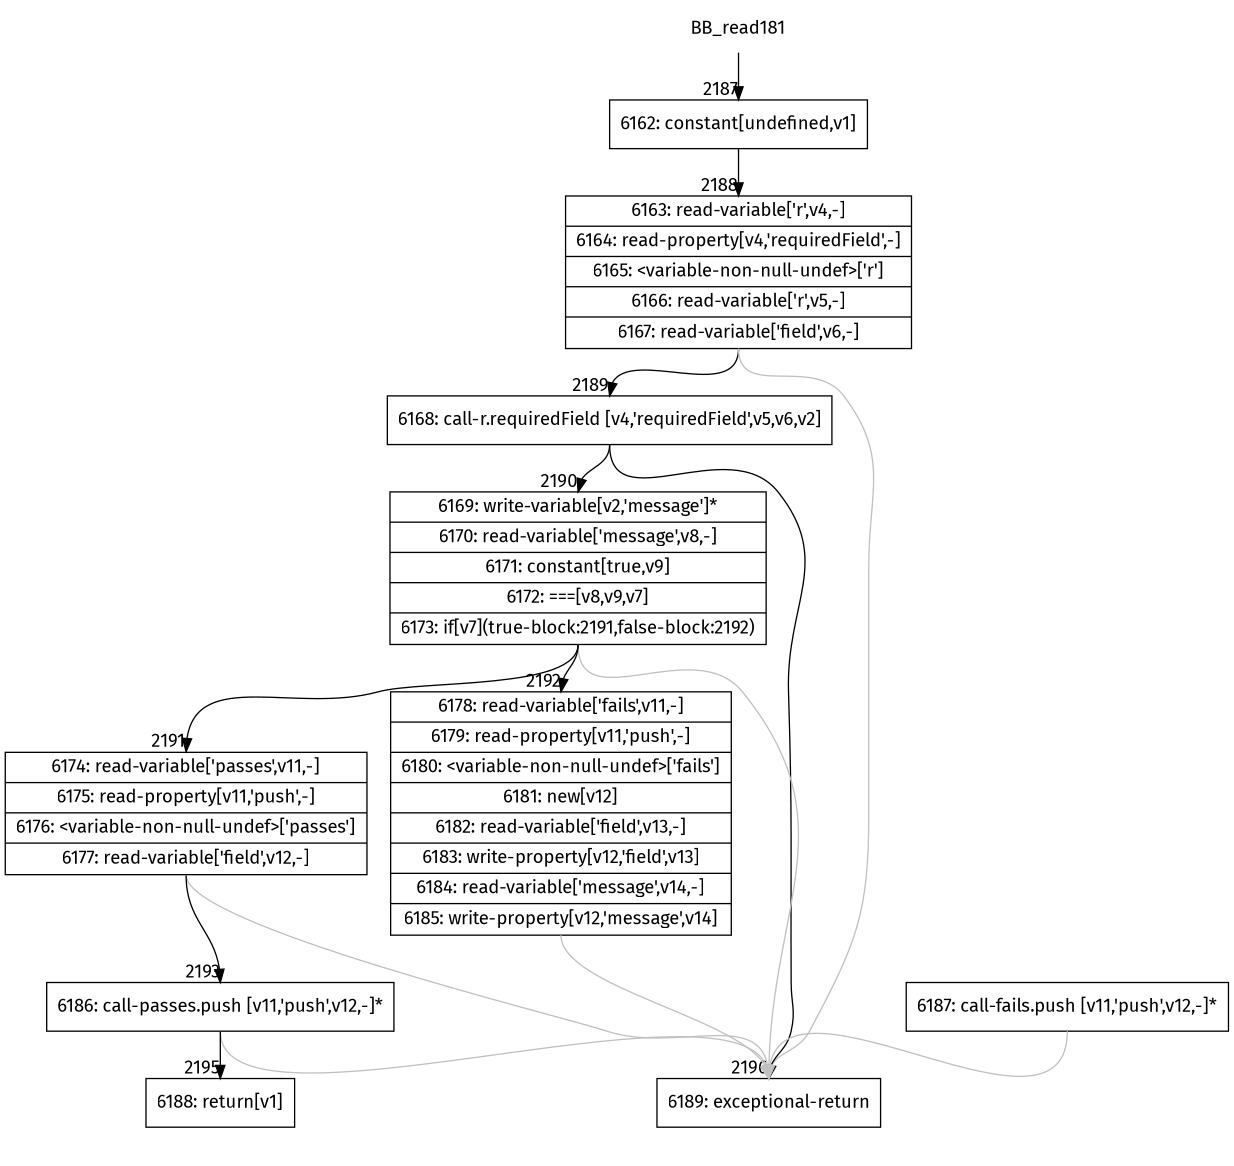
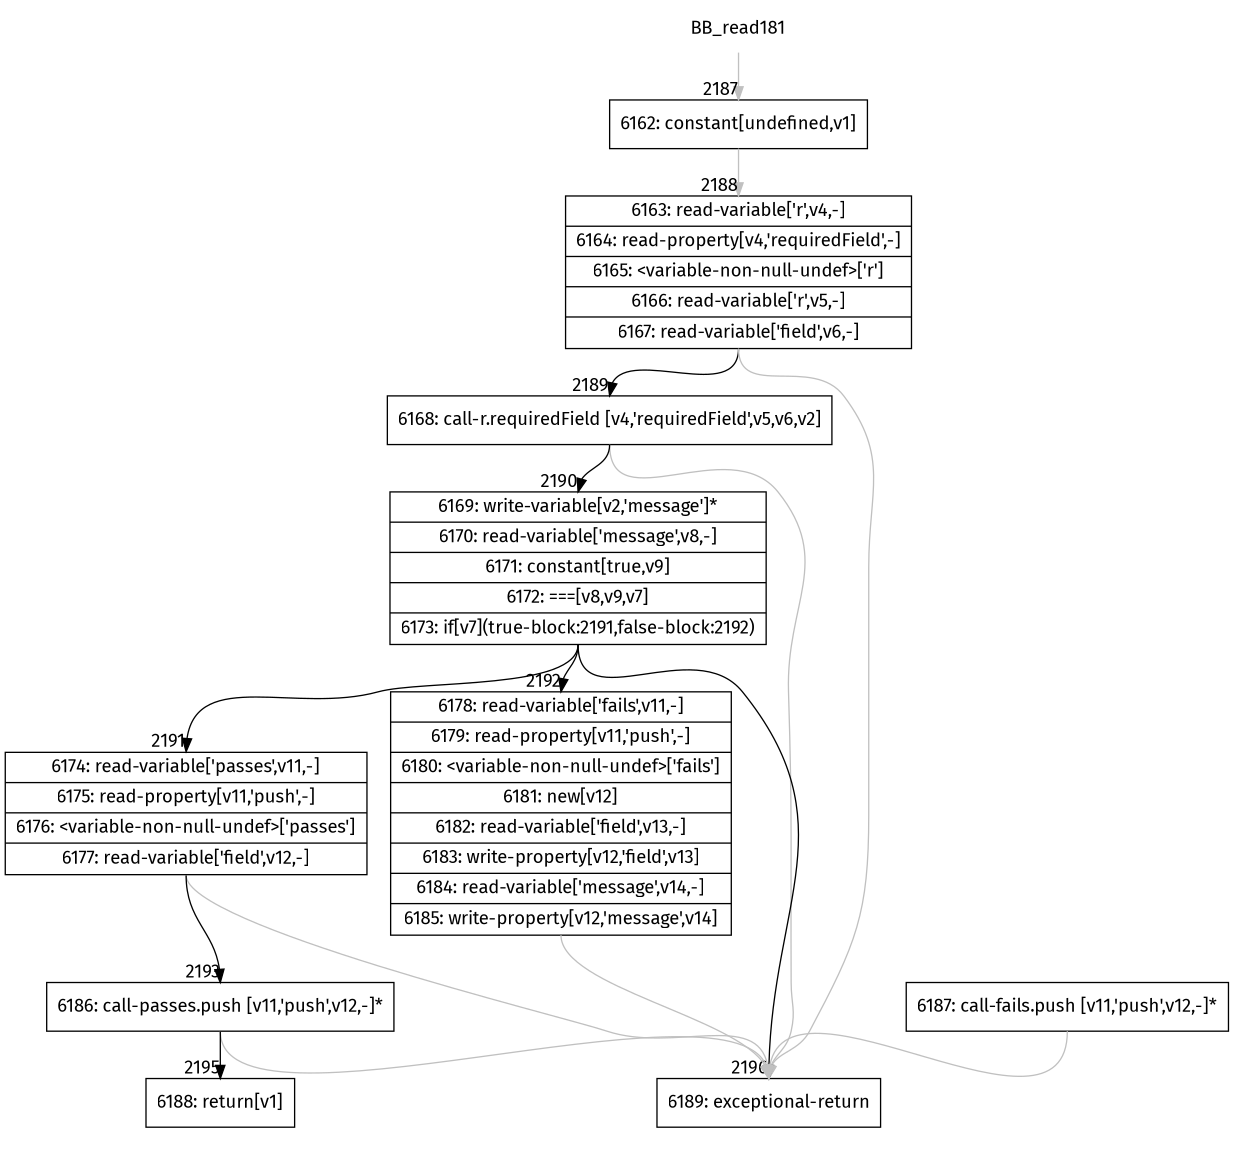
(739, 70) -> (739, 70)
(739, 166) -> (739, 166)
(789, 680) -> (789, 680)
(779, 751) -> (779, 751)
